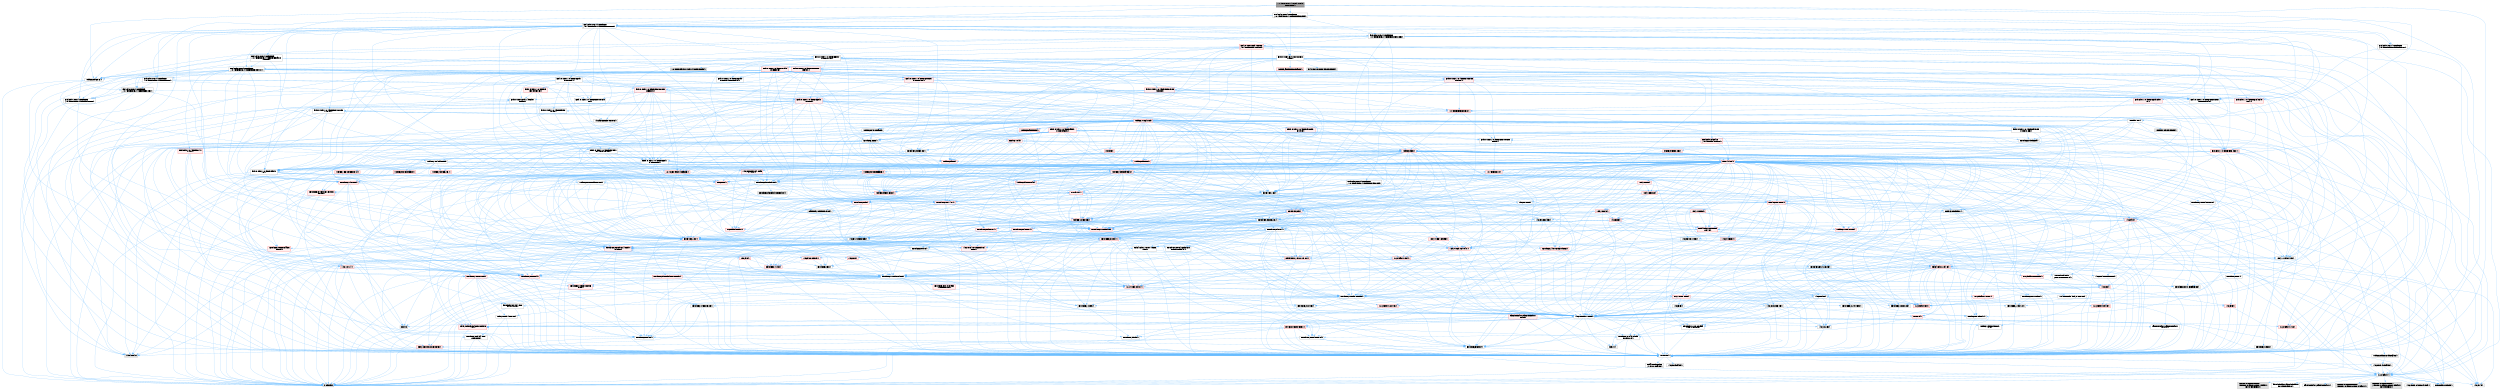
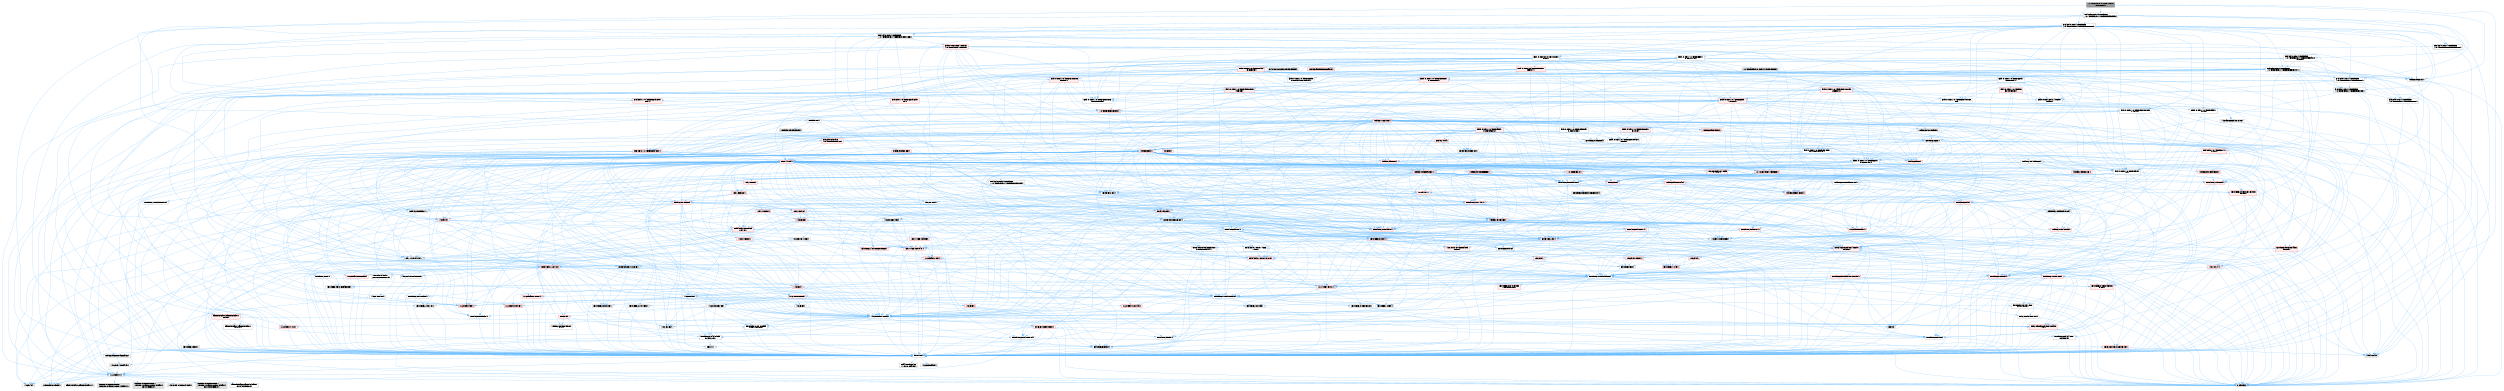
(347, 172) -> none
(2072, 297) -> (378, 297)
